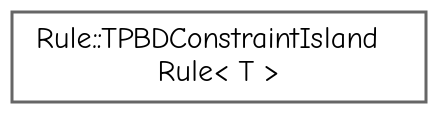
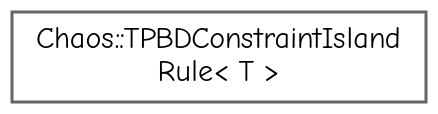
(219, 57) -> (219, 57)
